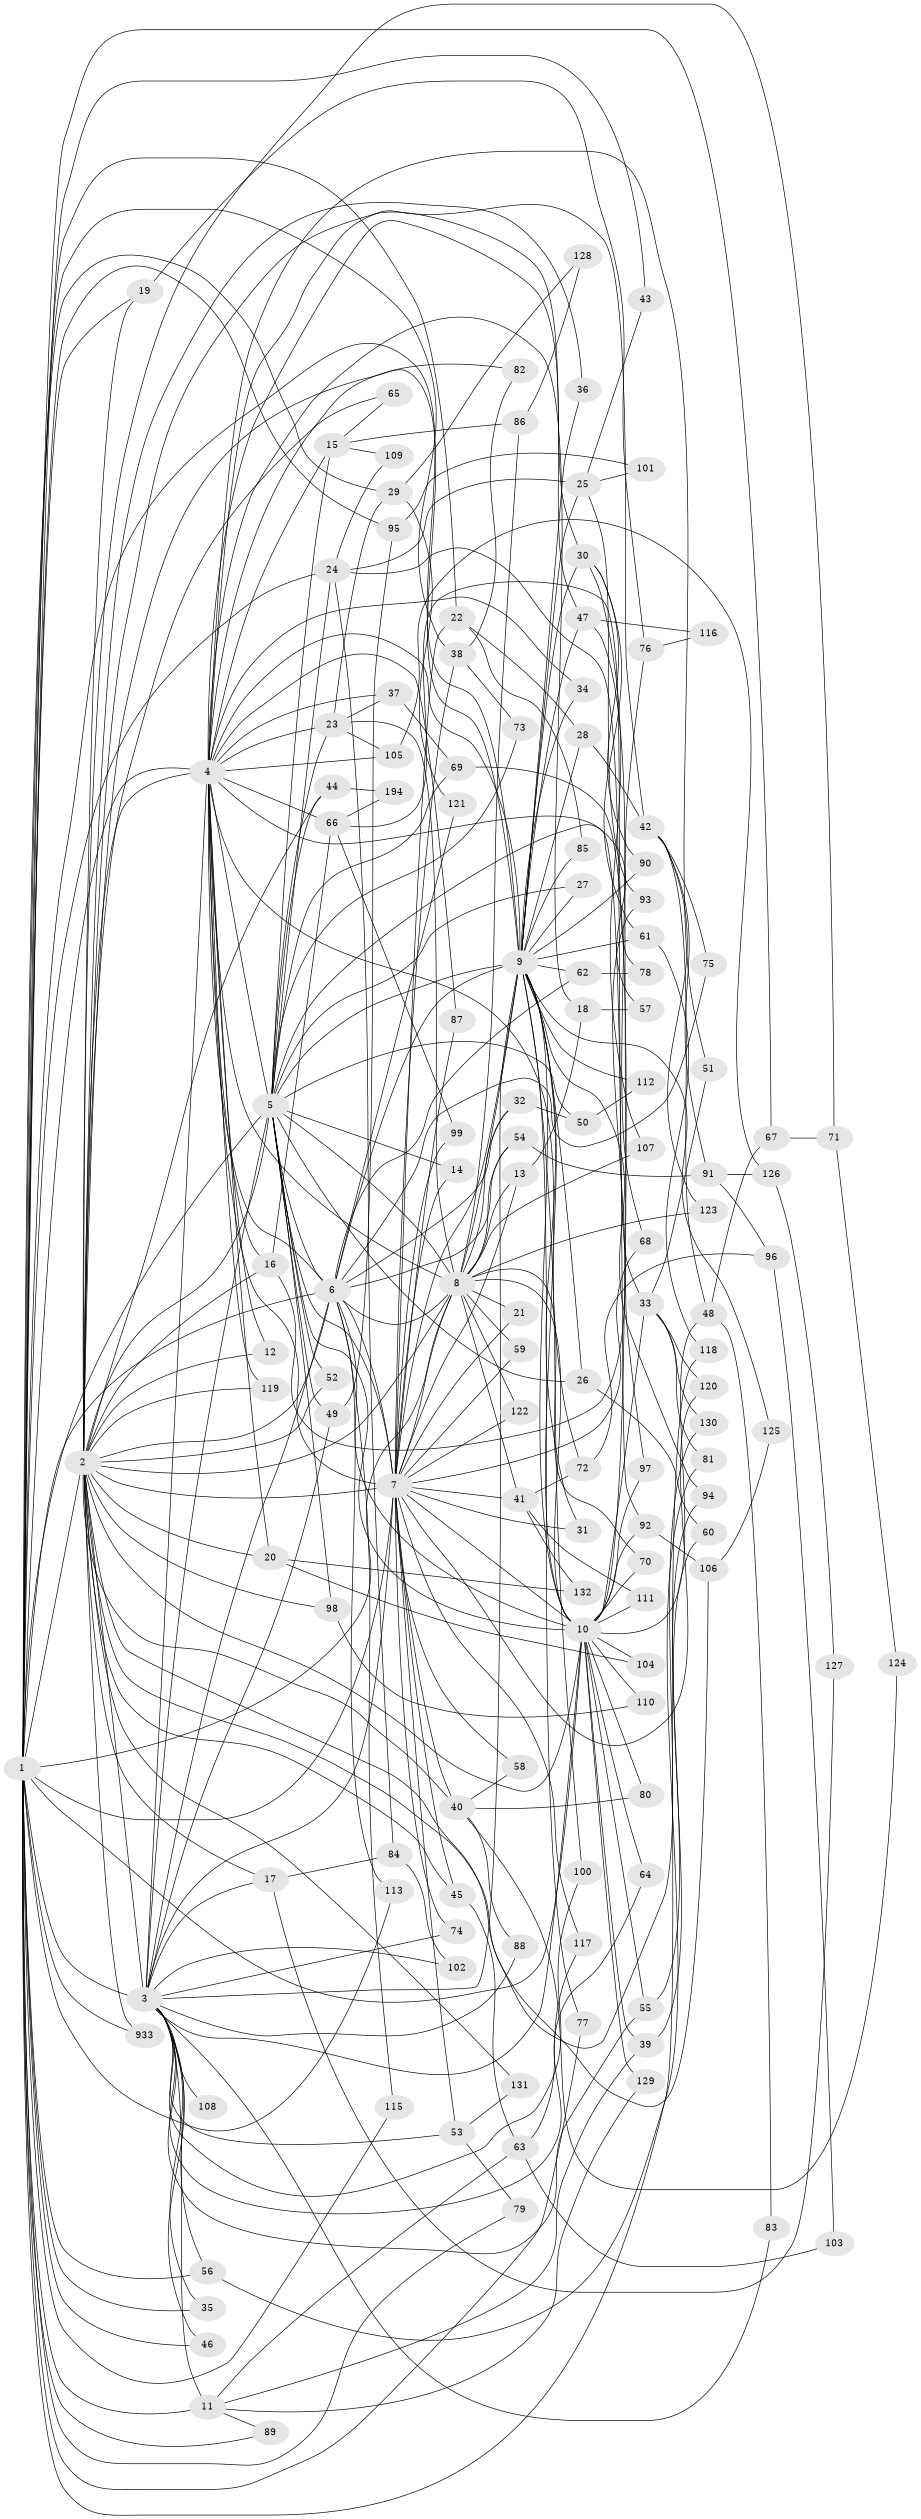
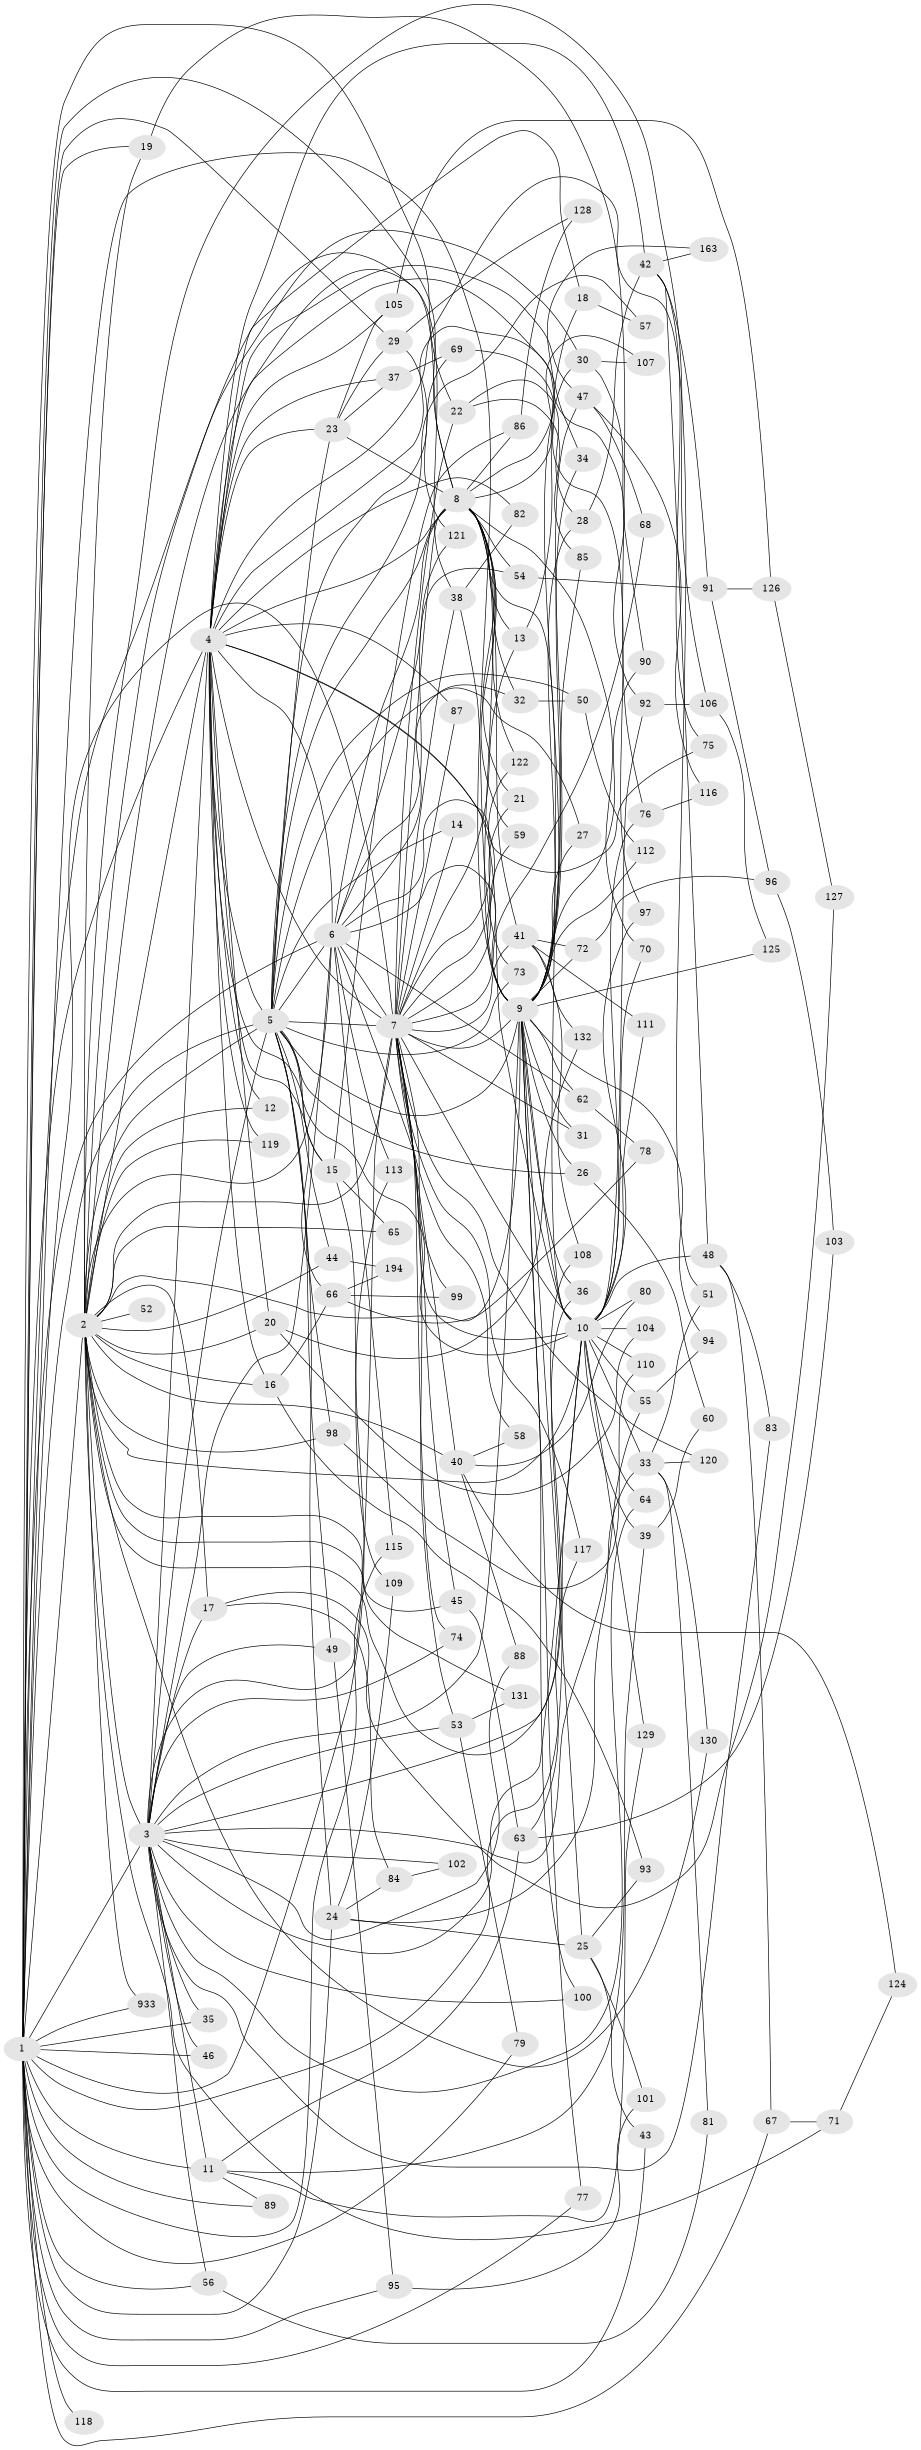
(646, 937) -> none
none -> (561, 1062)
(709, 1211) -> (709, 249)
(292, 1245) -> none
